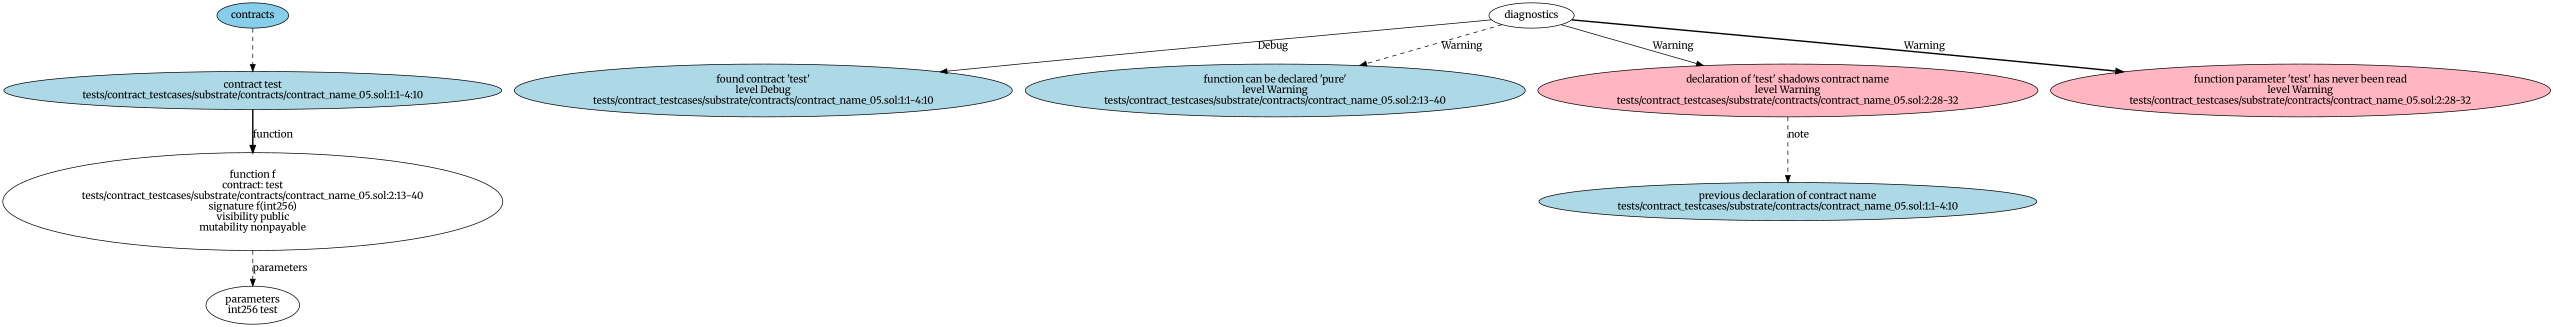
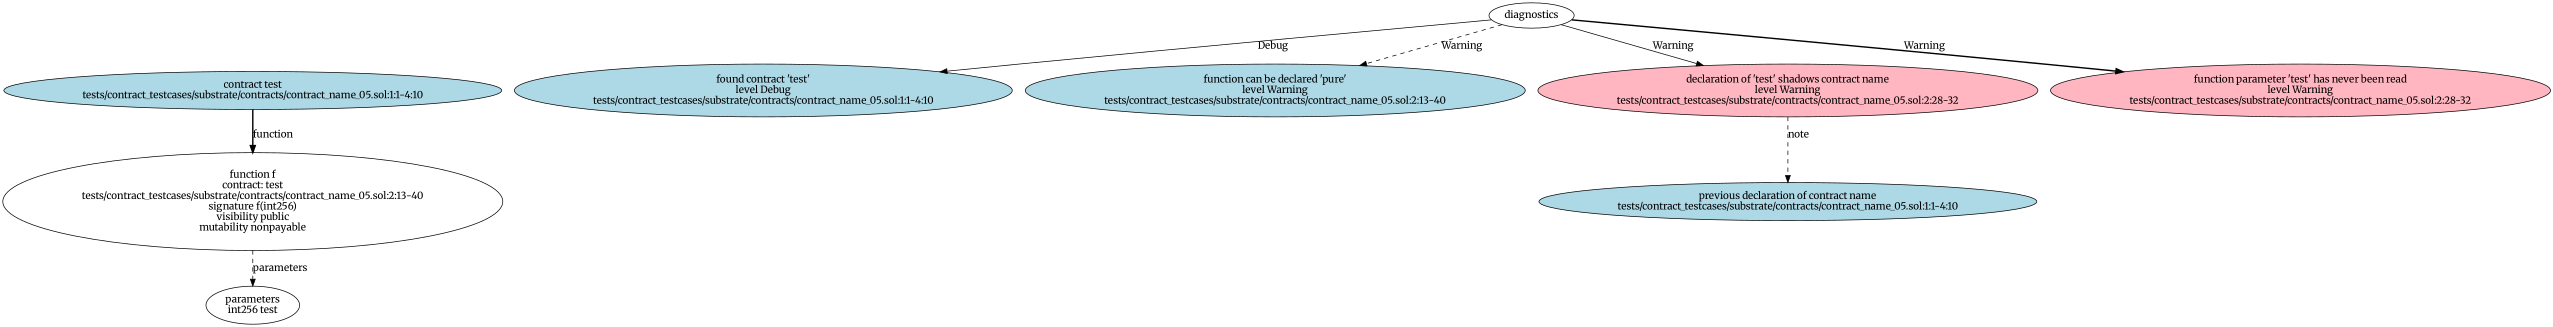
(253, 15) -> none
